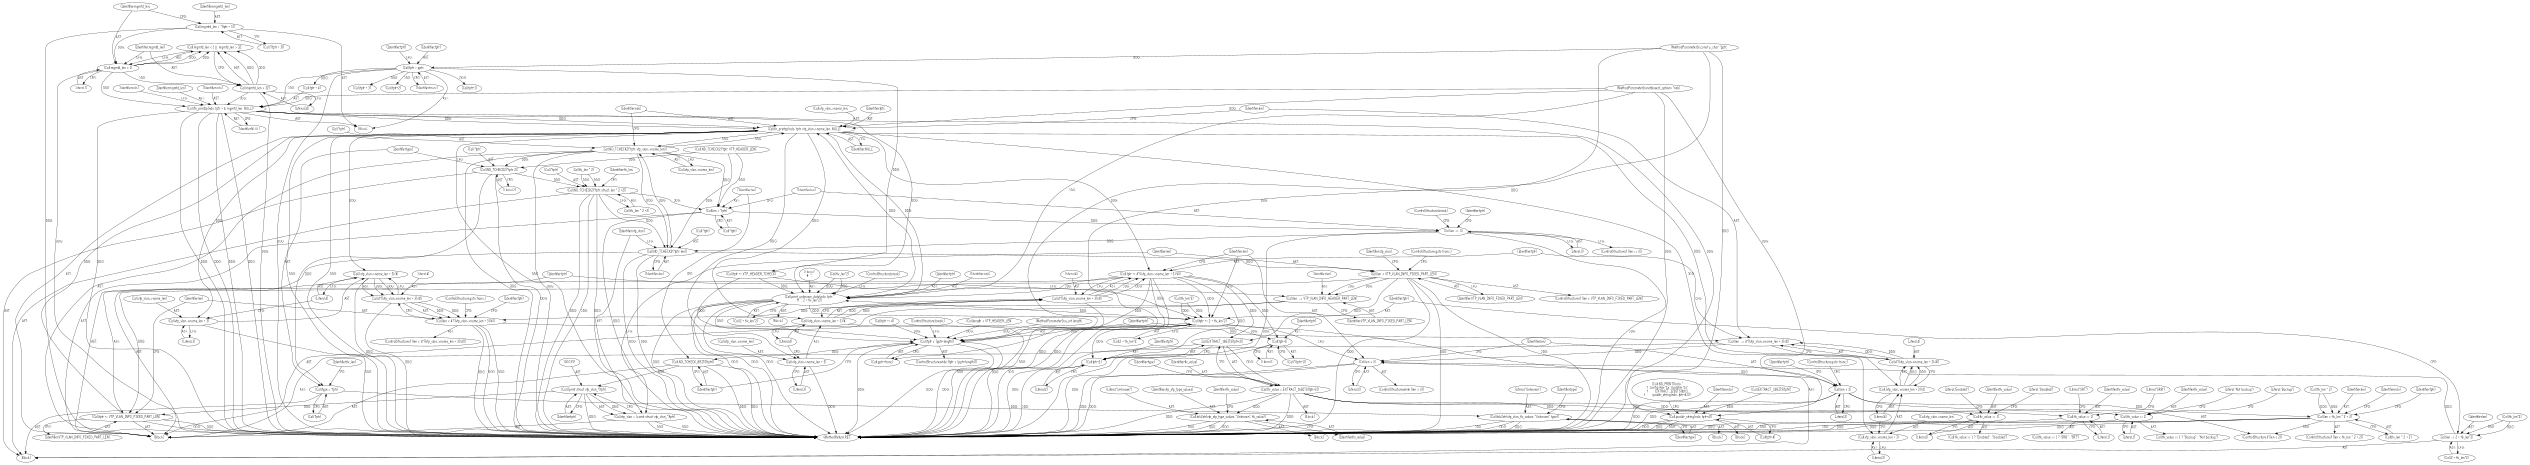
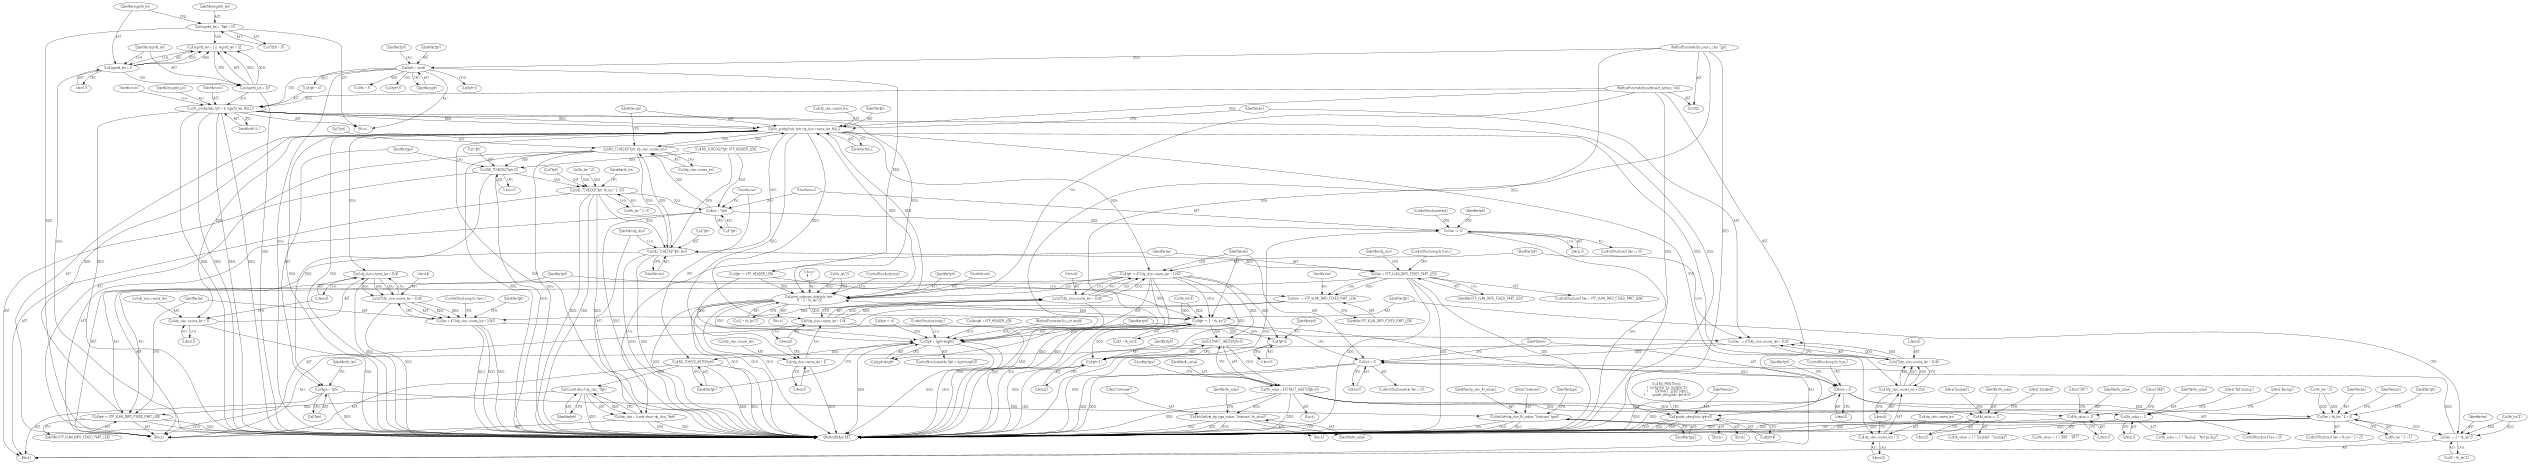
(142, 33) -> (215, 36)
(257, 37) -> (257, 37)
(414, 68) -> (414, 68)
(362, 88) -> (362, 88)
(427, 88) -> (427, 88)
(130, 100) -> none
(302, 109) -> none
none -> (1694, 109)
(713, 161) -> (678, 184)
(597, 191) -> (597, 191)
(1068, 241) -> (770, 219)
(1602, 242) -> (1602, 242)
(1766, 242) -> (1766, 242)
(751, 274) -> (751, 274)
(1322, 299) -> (1322, 299)
(1139, 311) -> (1139, 311)
(1349, 313) -> (1213, 331)
(142, 342) -> (142, 342)
(426, 342) -> none
(570, 362) -> none
(882, 362) -> (882, 362)
(1297, 362) -> none
(584, 390) -> (584, 390)
(1172, 390) -> none
none -> (1476, 390)
(1771, 390) -> none
(2300, 427) -> (2397, 426)
none -> (562, 437)
